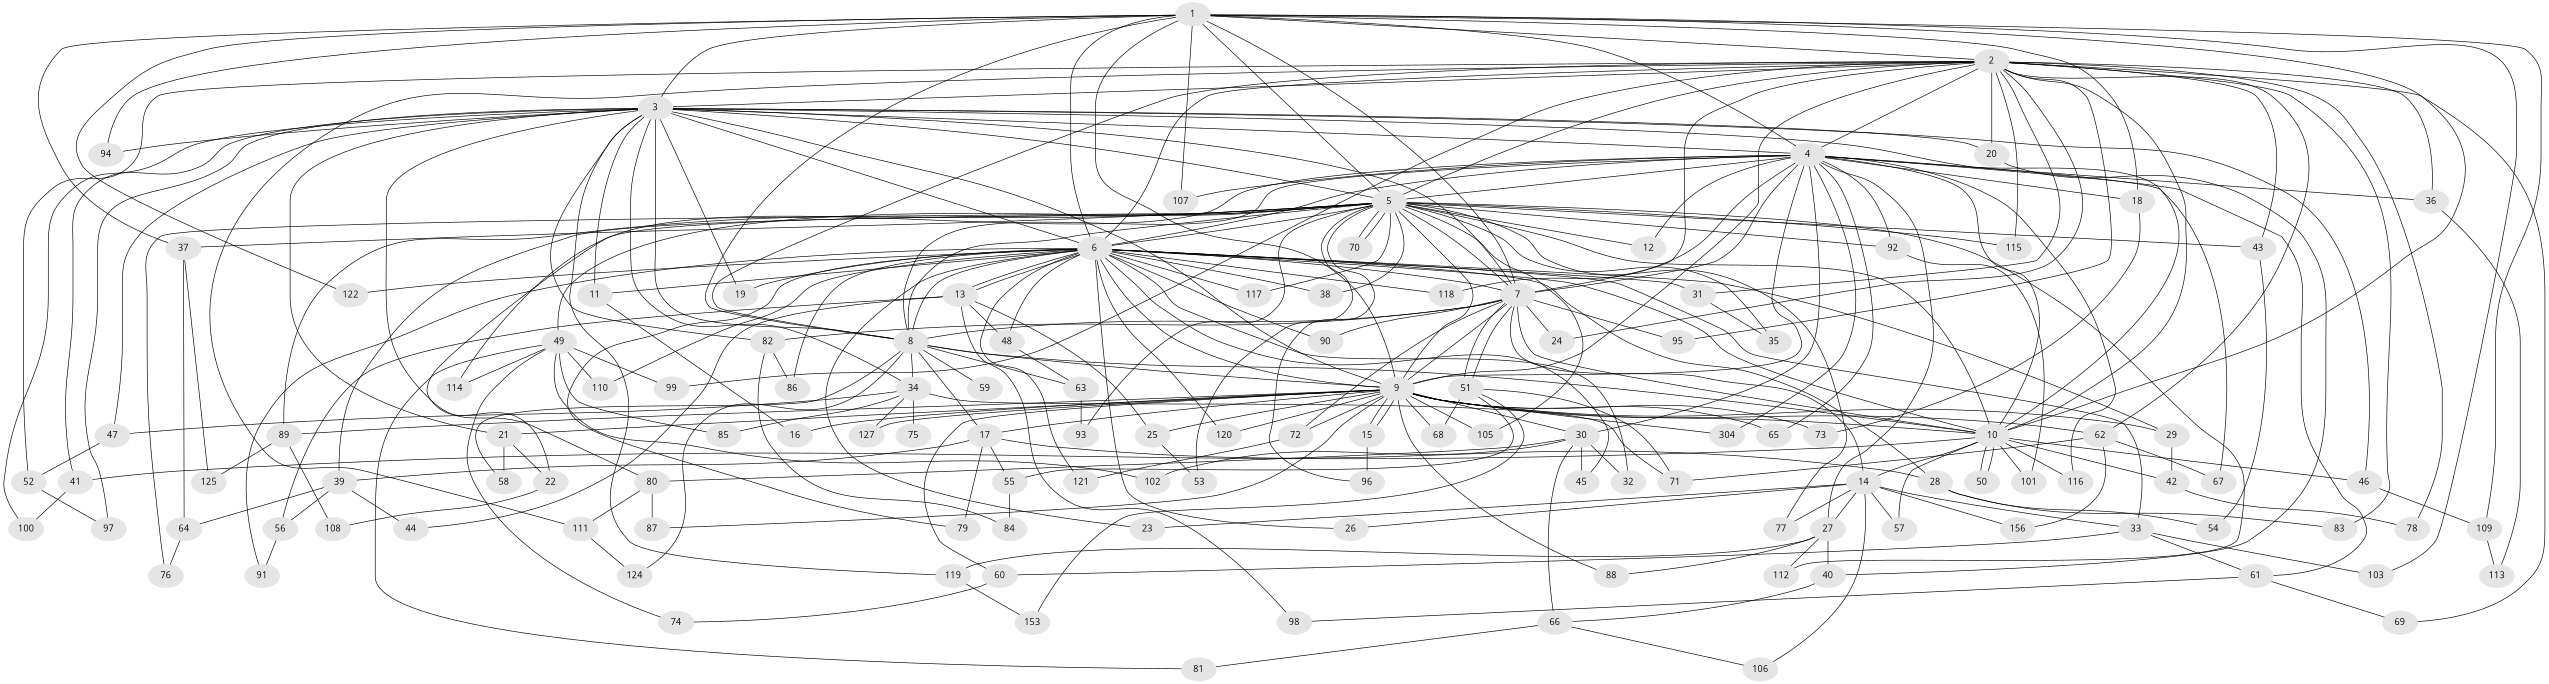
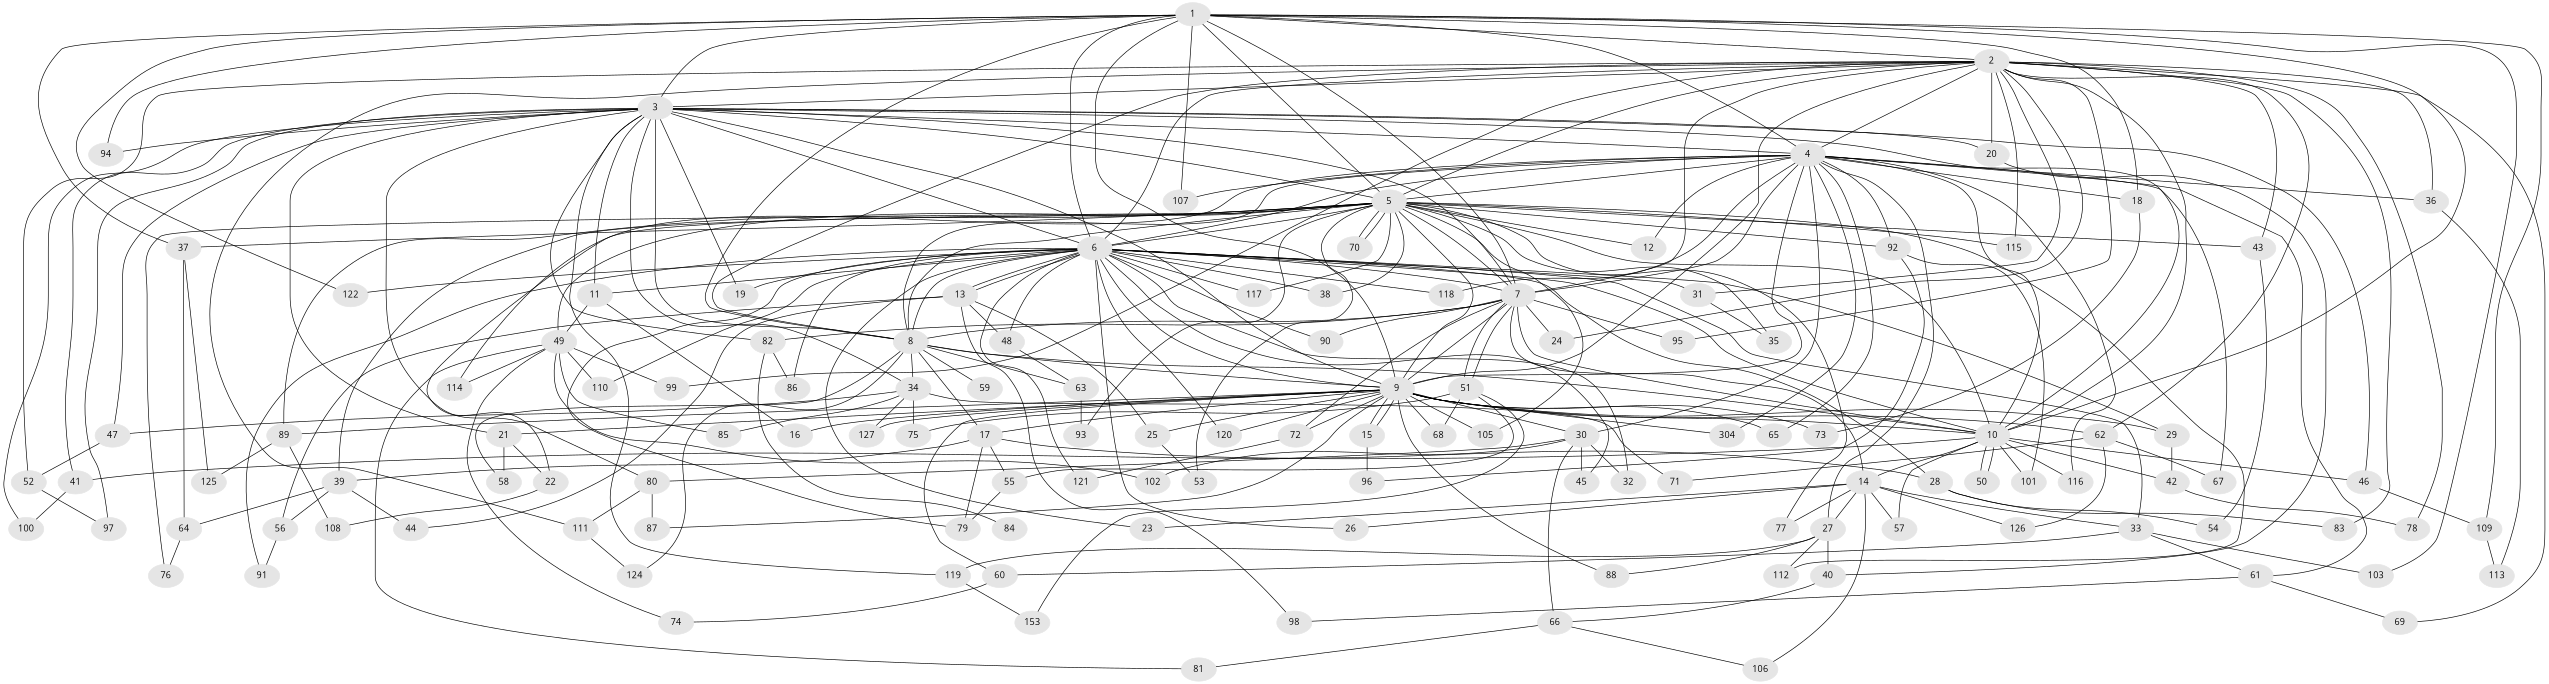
none -> (577, 319)
(1292, 342) -> (1709, 459)
(1578, 404) -> (1216, 413)
(1010, 505) -> (984, 508)
(2018, 529) -> (2018, 529)
